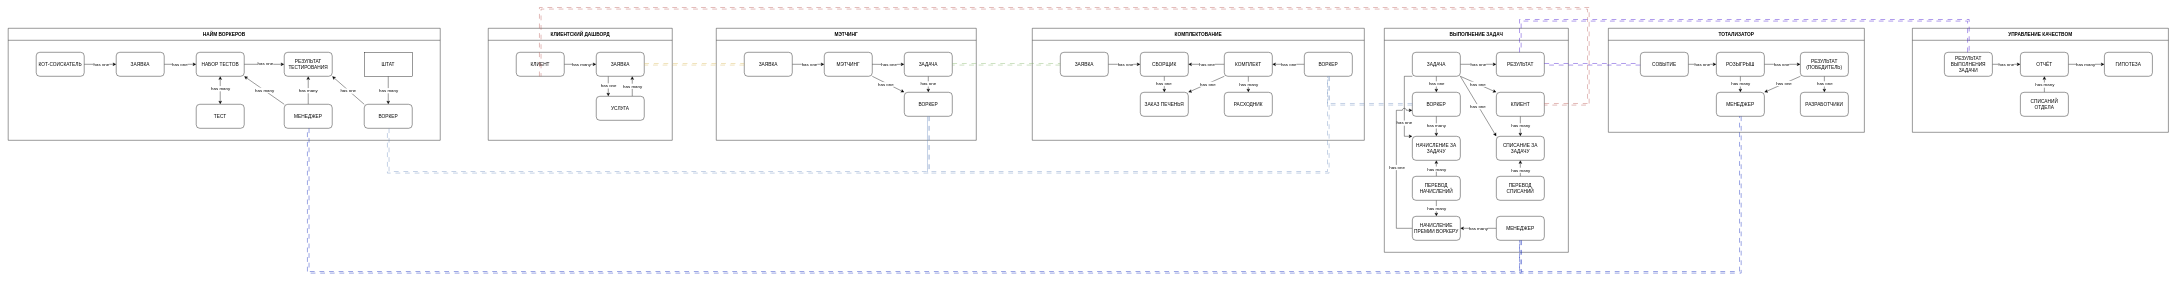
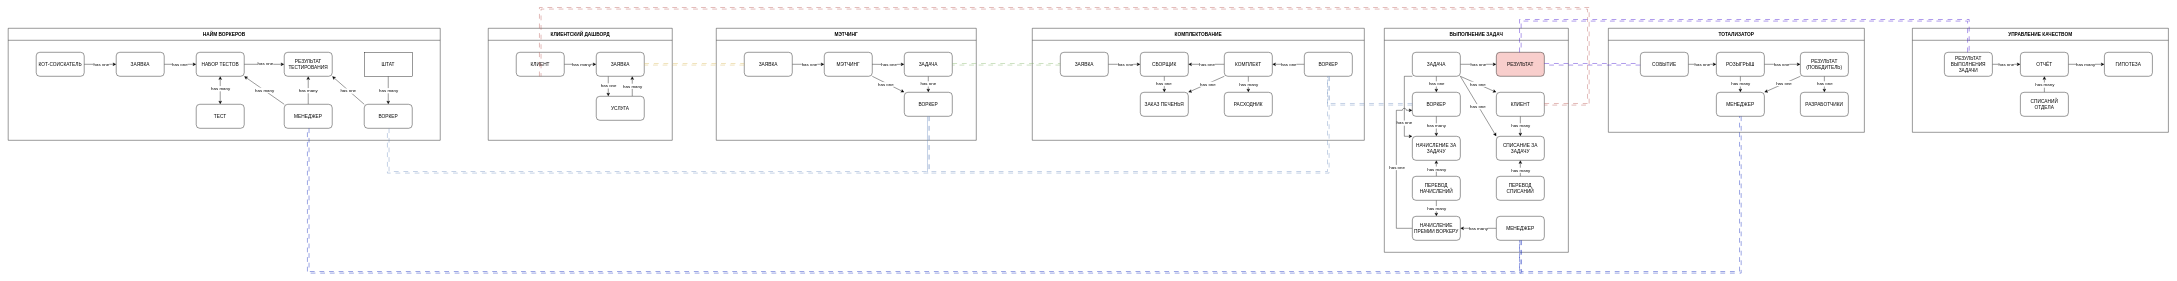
(1520, 64) -> (1520, 64)
